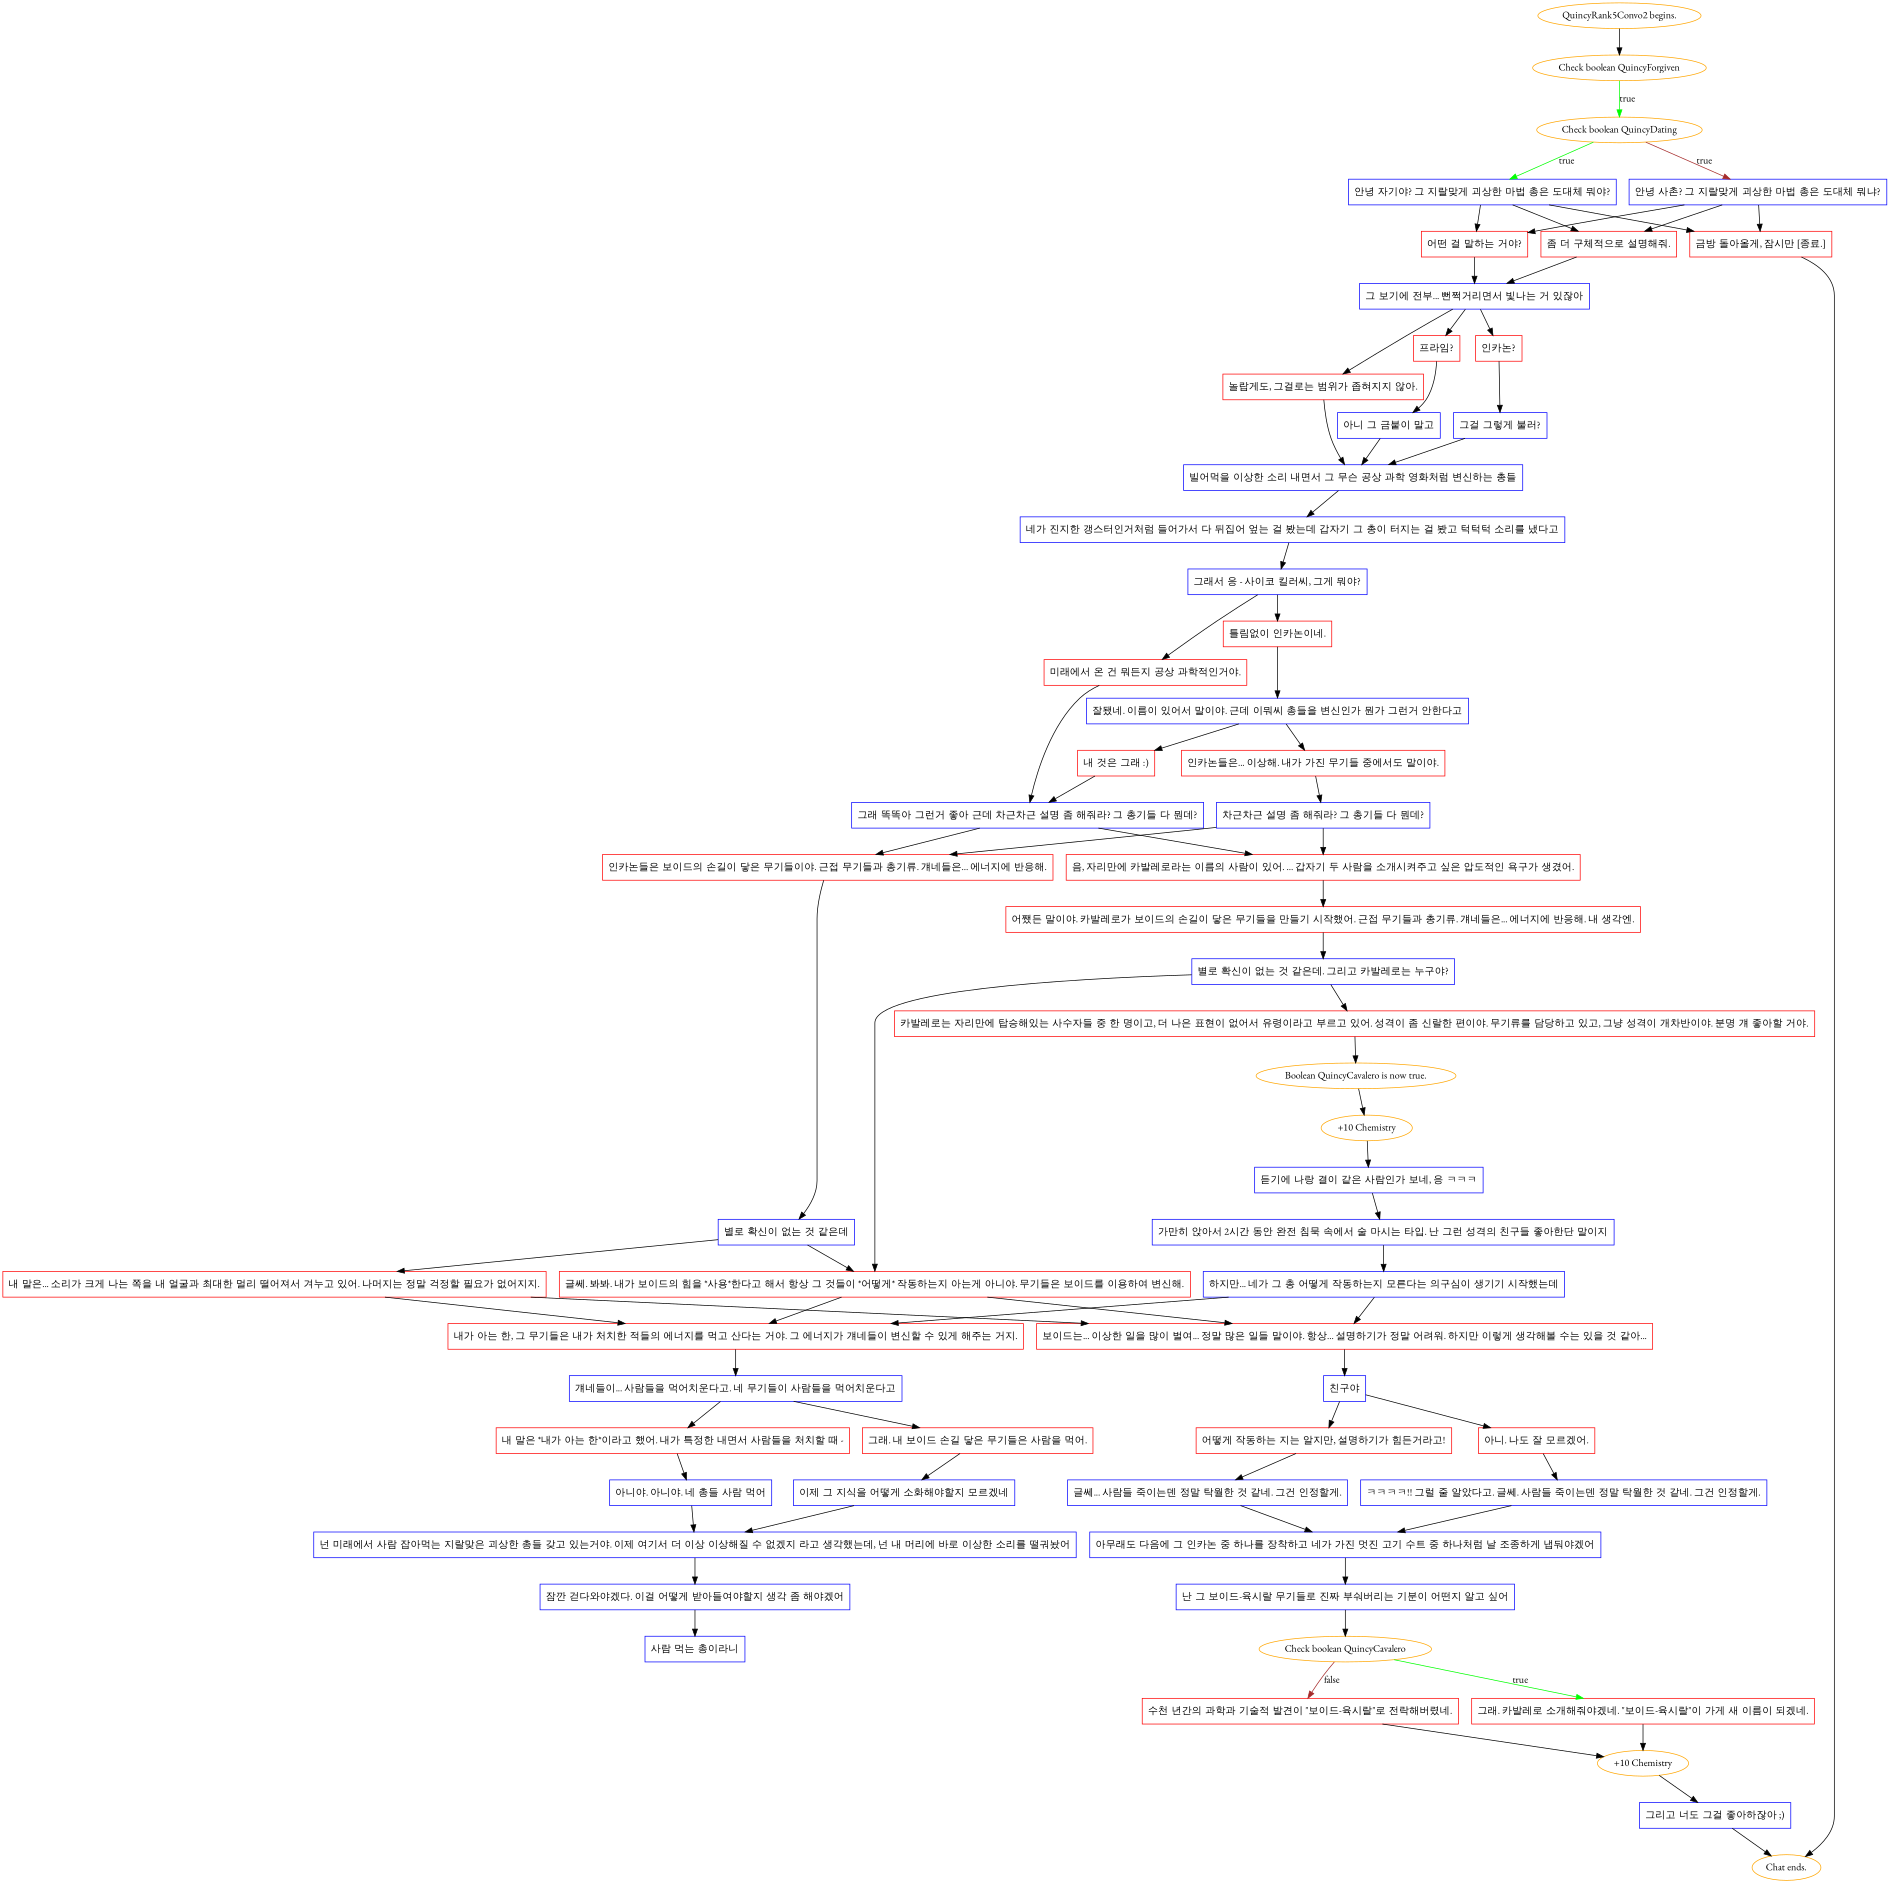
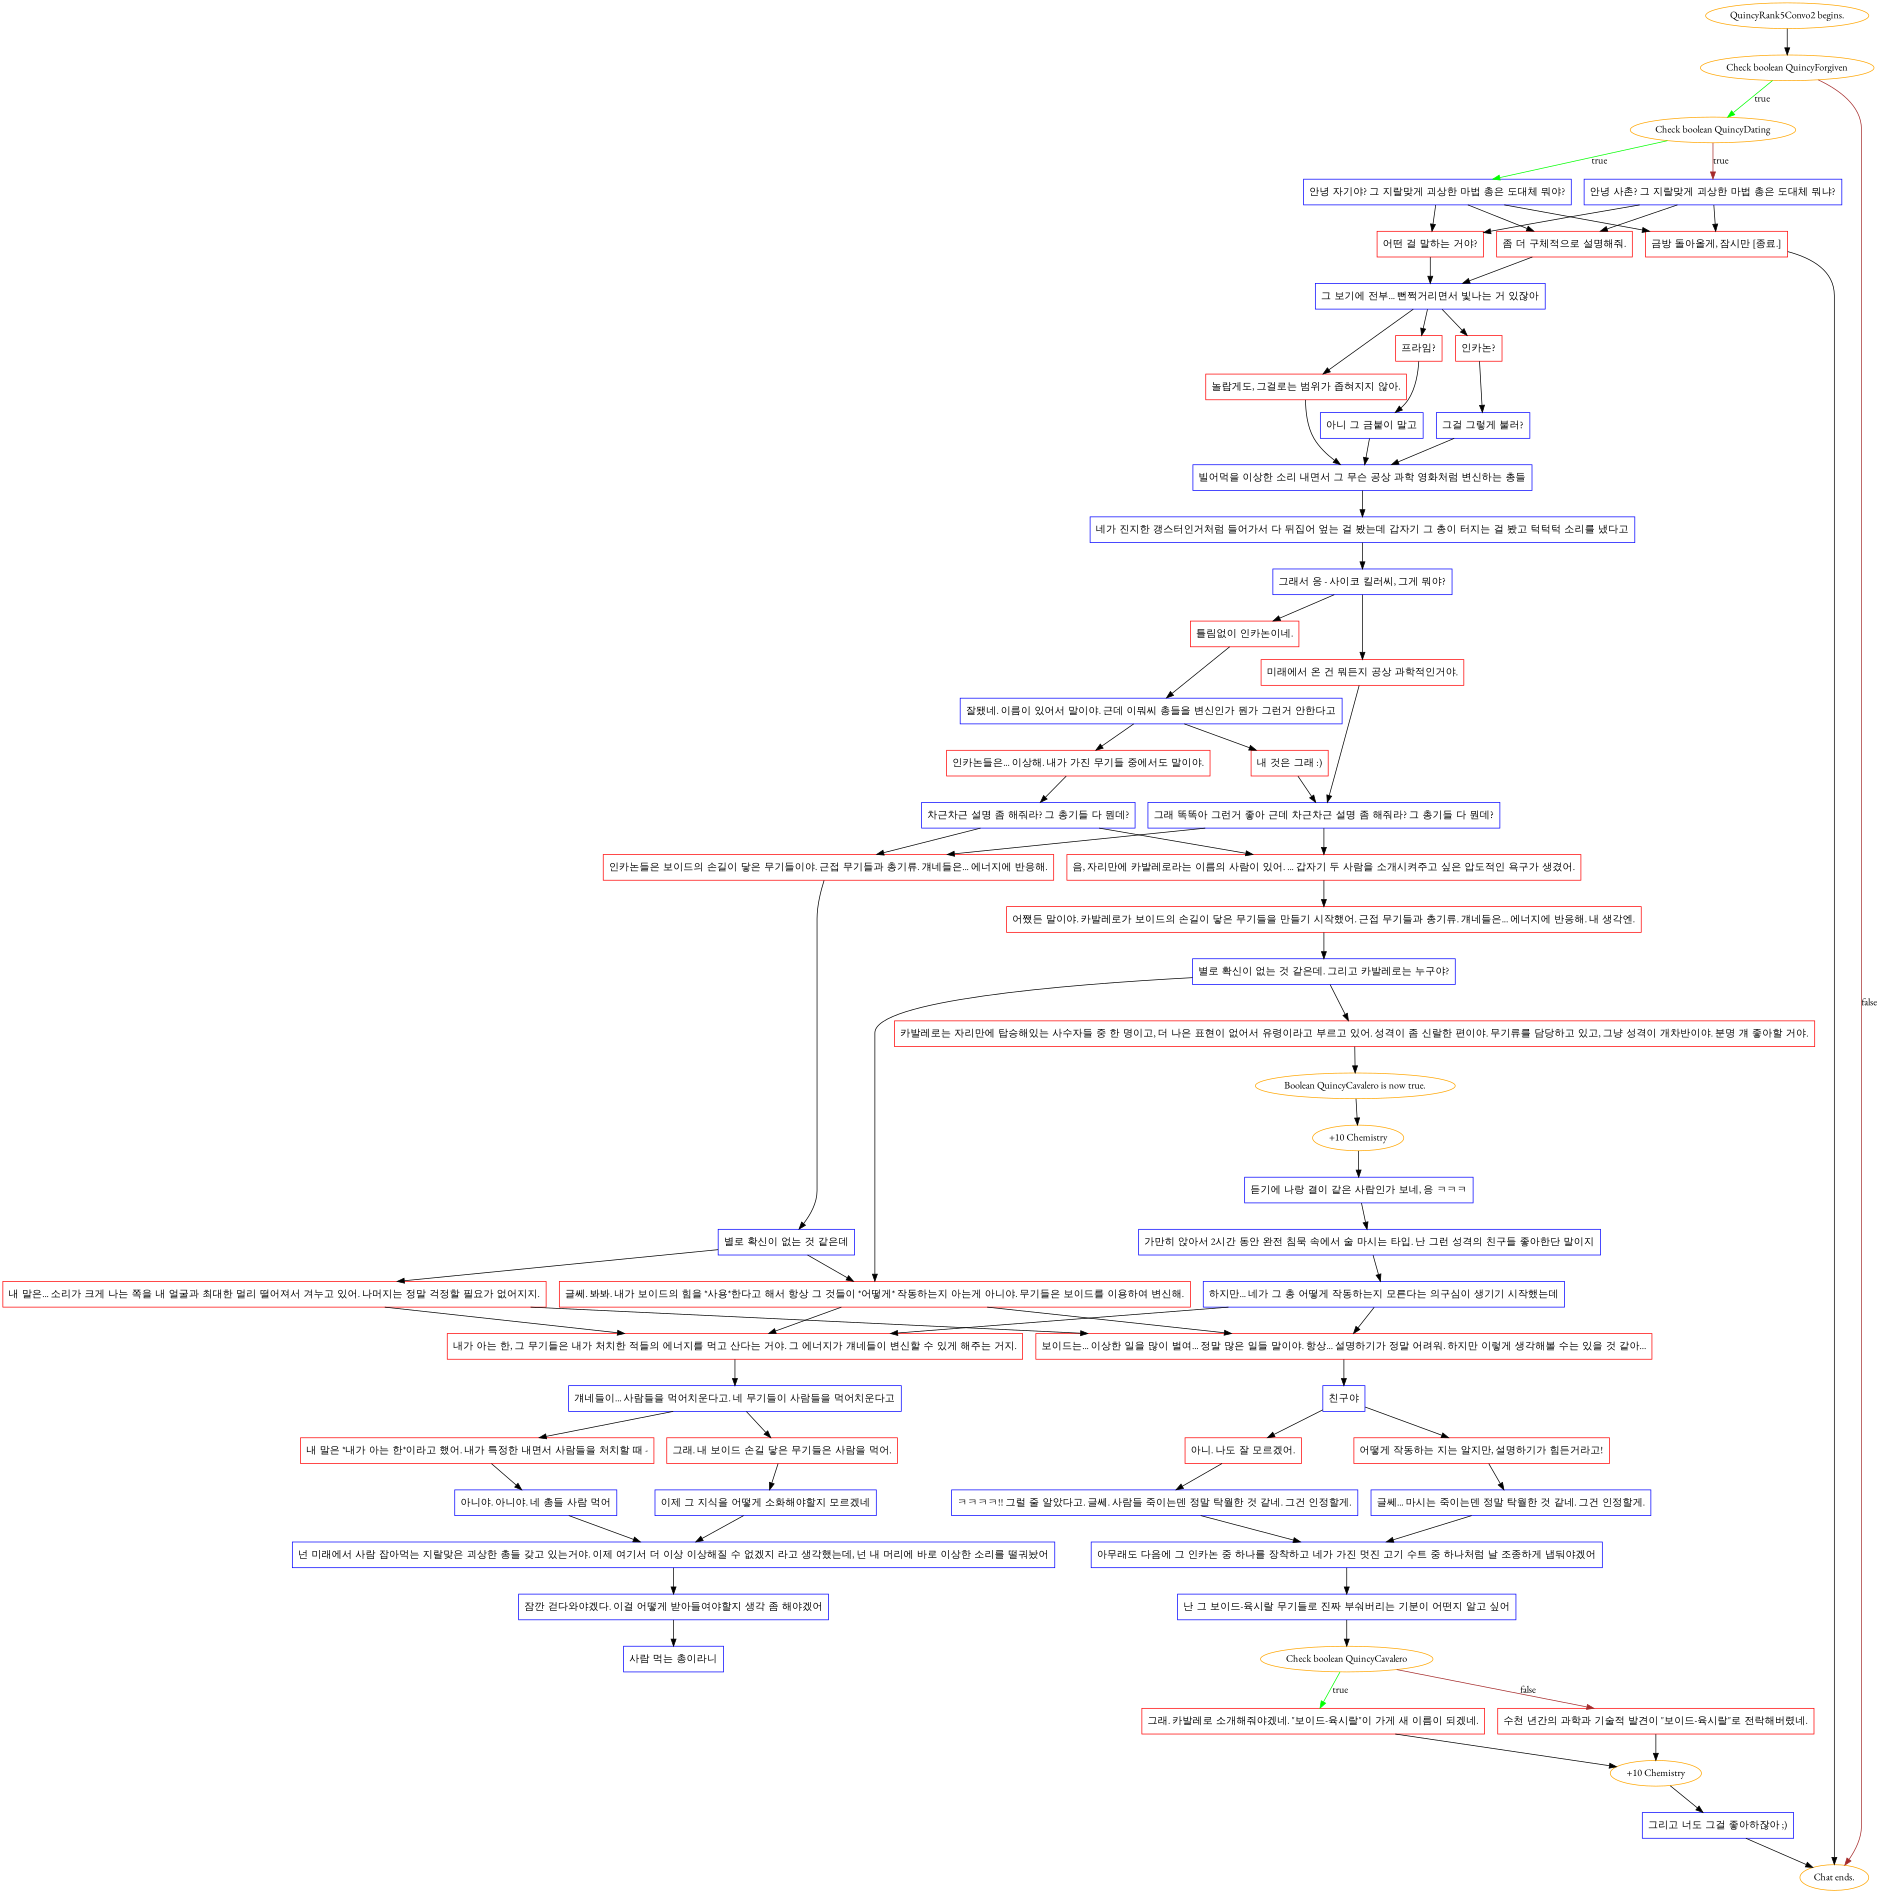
none -> (1861, 961)
(1208, 1493) -> (1511, 1503)
